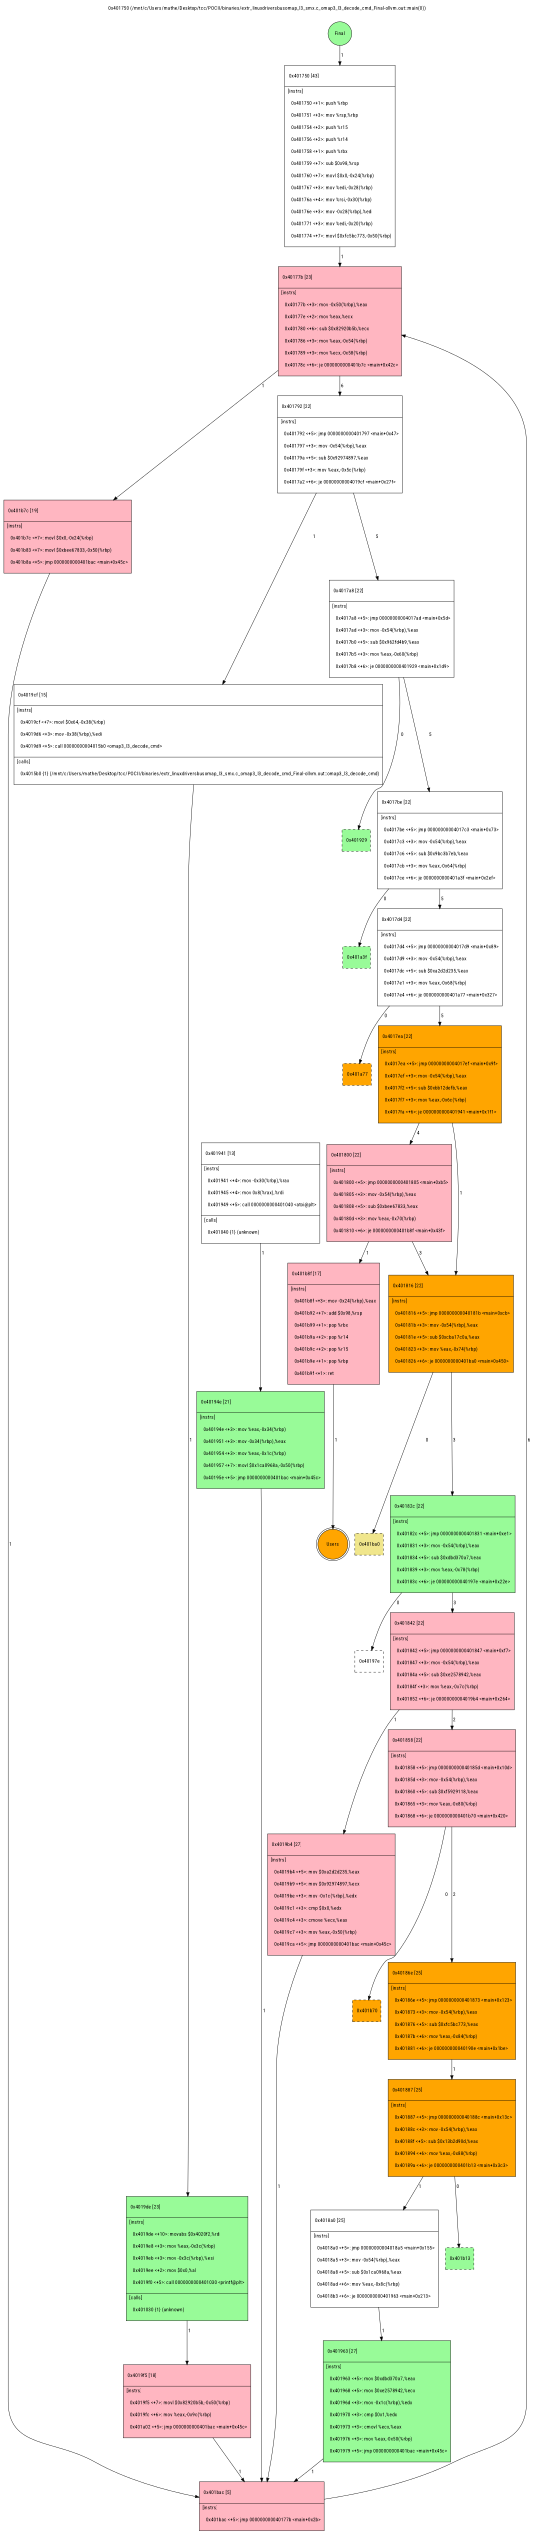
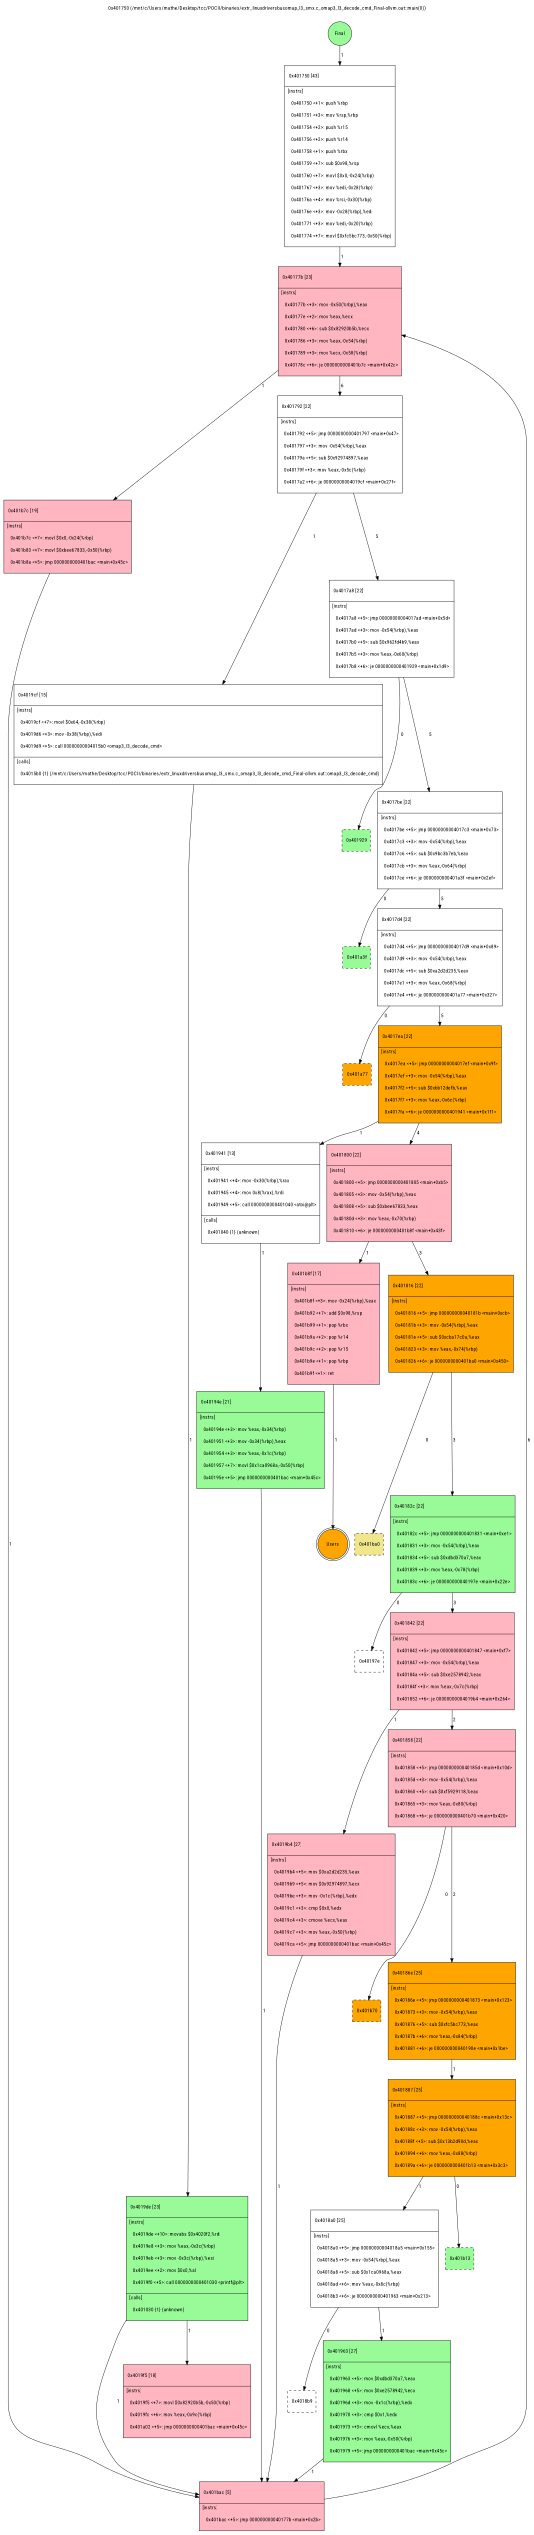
(458, 1197) -> (351, 1132)
none -> (302, 2401)
(227, 2458) -> (100, 2434)
